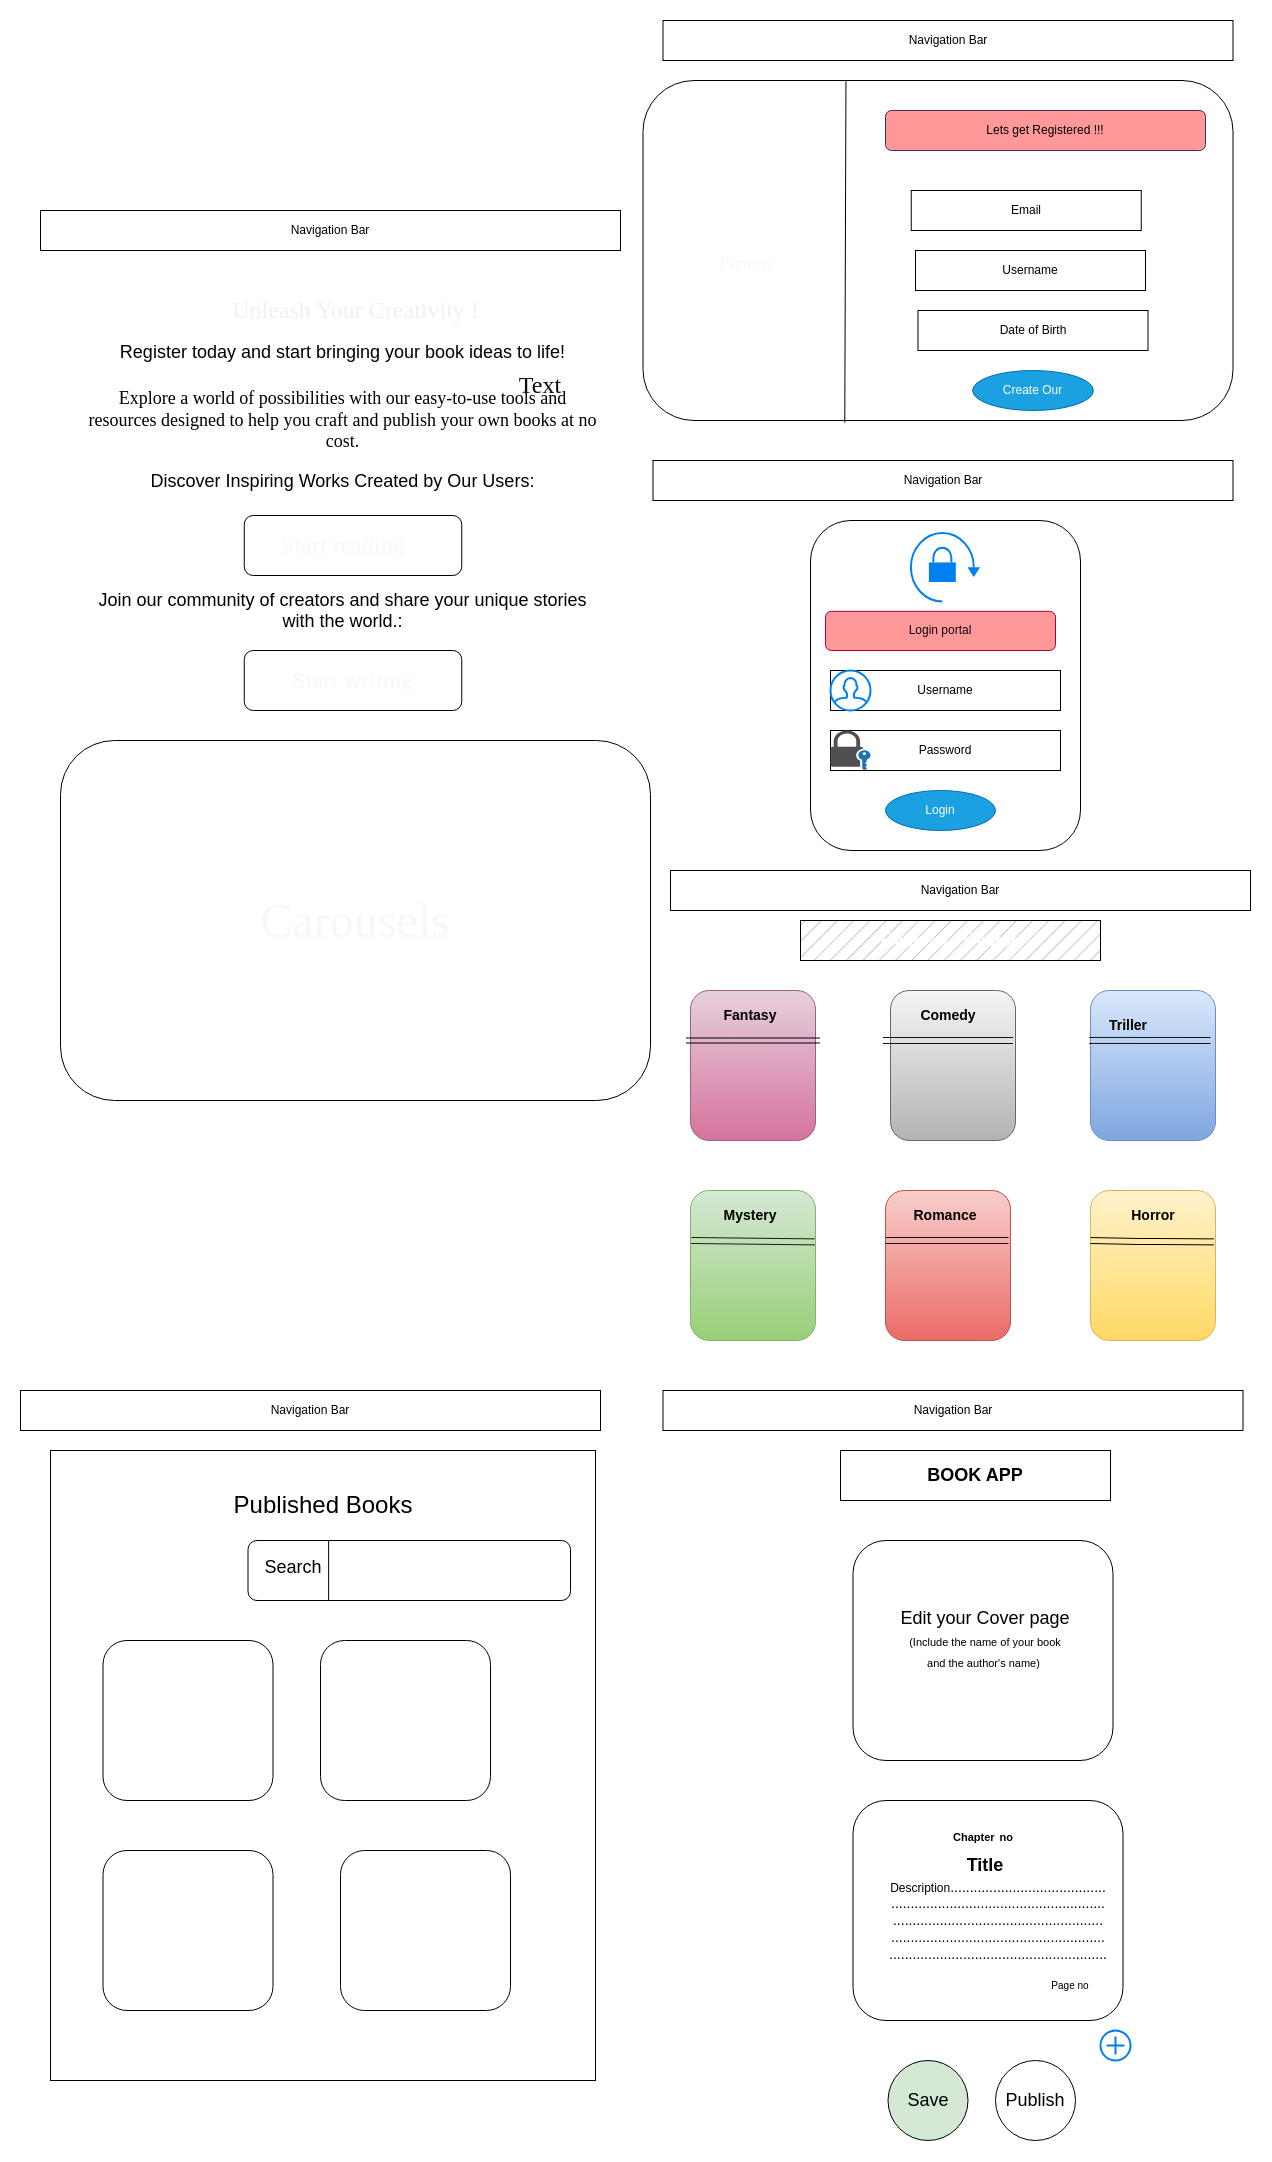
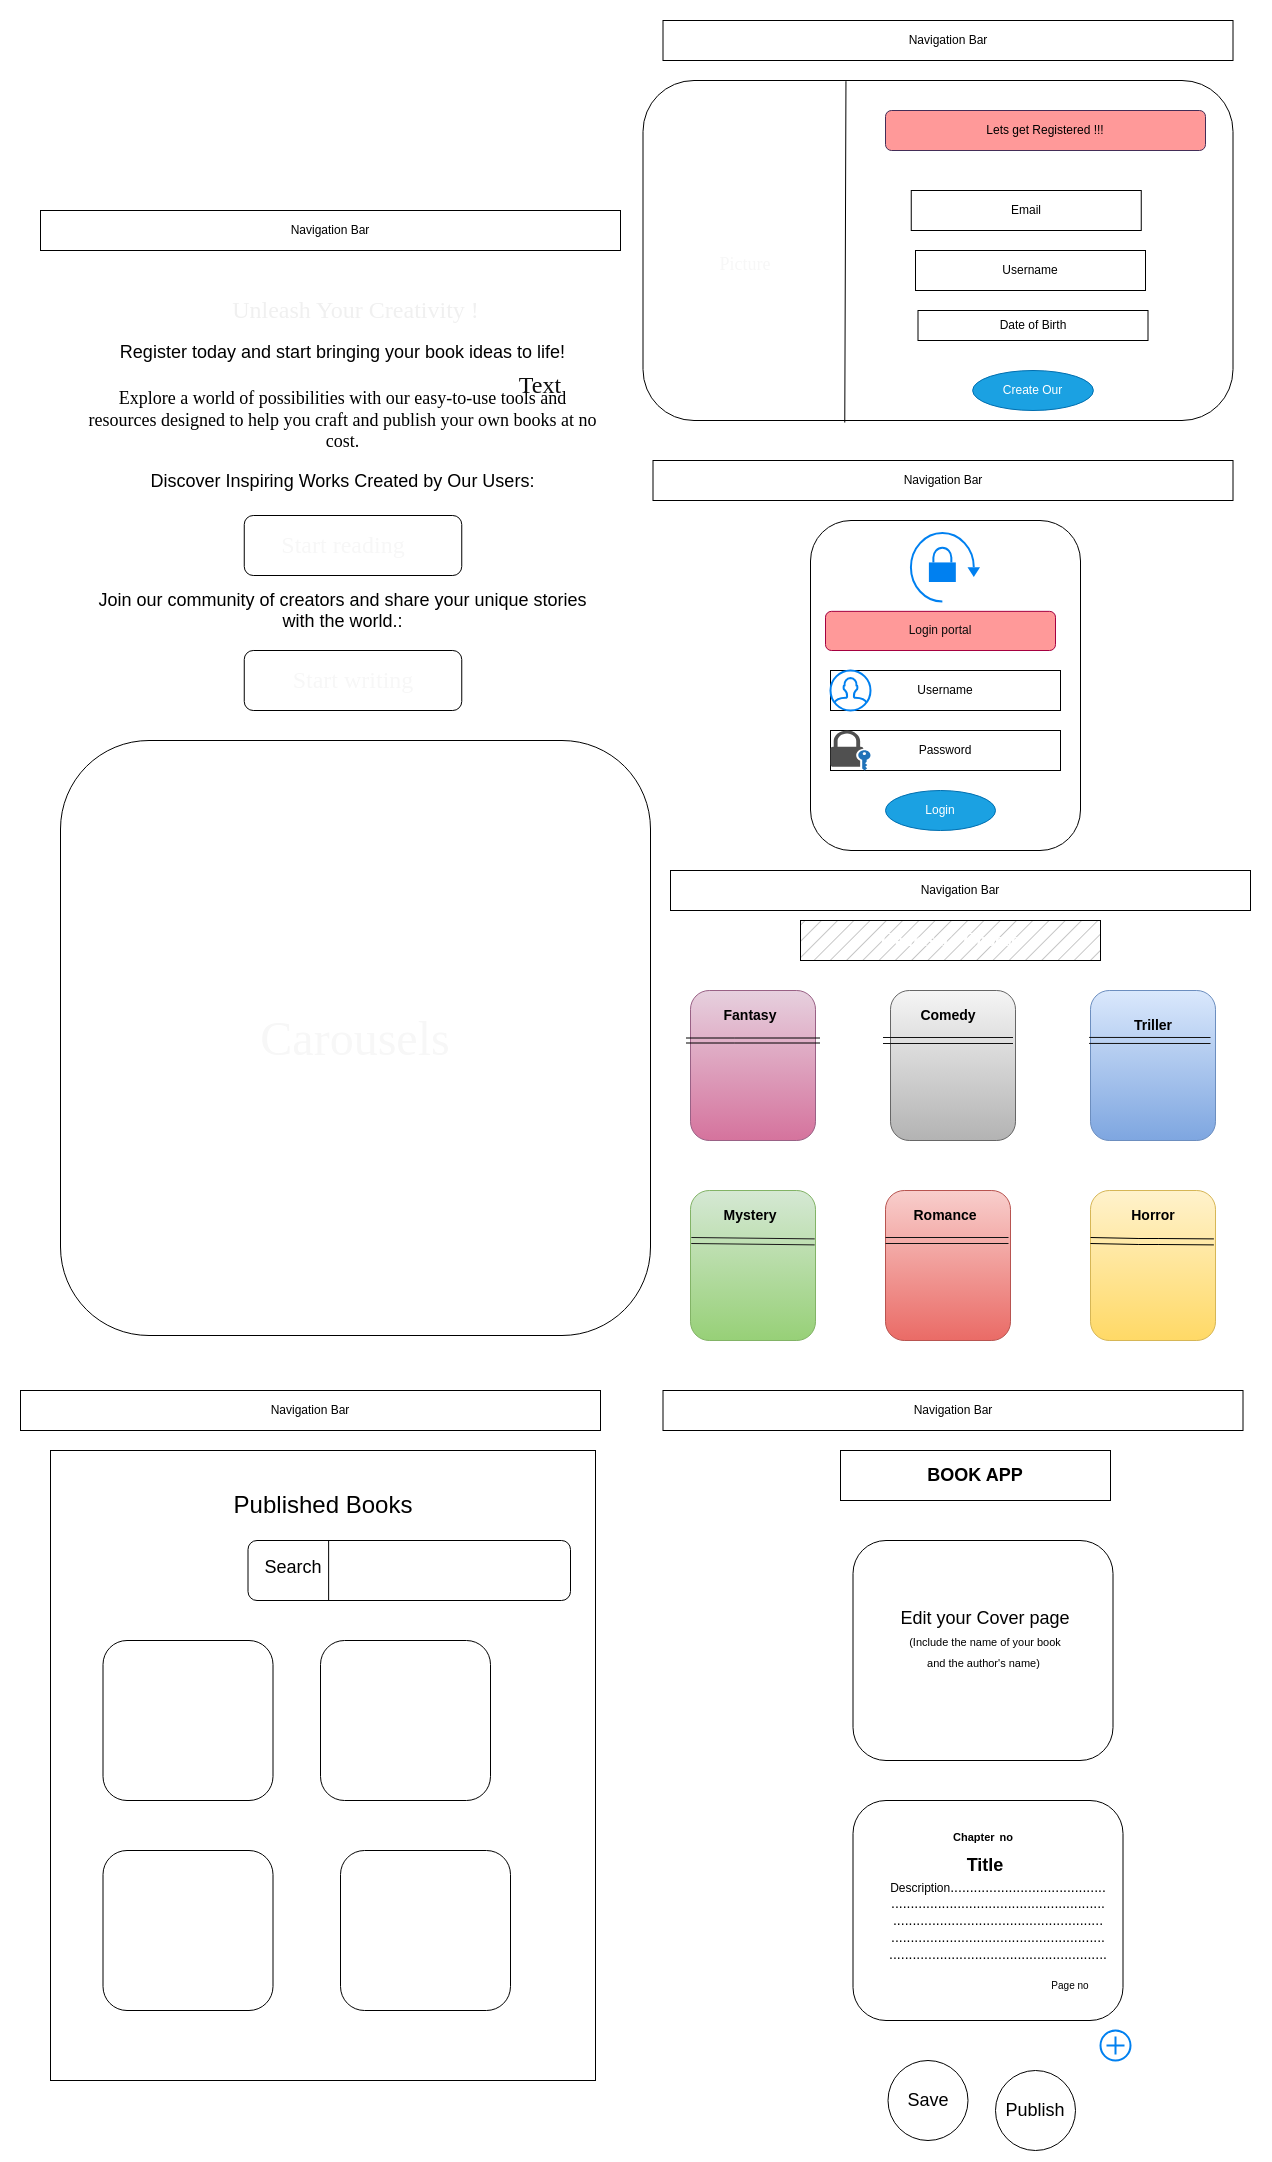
(1033, 331) -> (1033, 326)
(356, 921) -> (356, 1038)
(1128, 1026) -> (1153, 1026)
(928, 2101) -> (928, 2101)
(1036, 2101) -> (1036, 2111)
